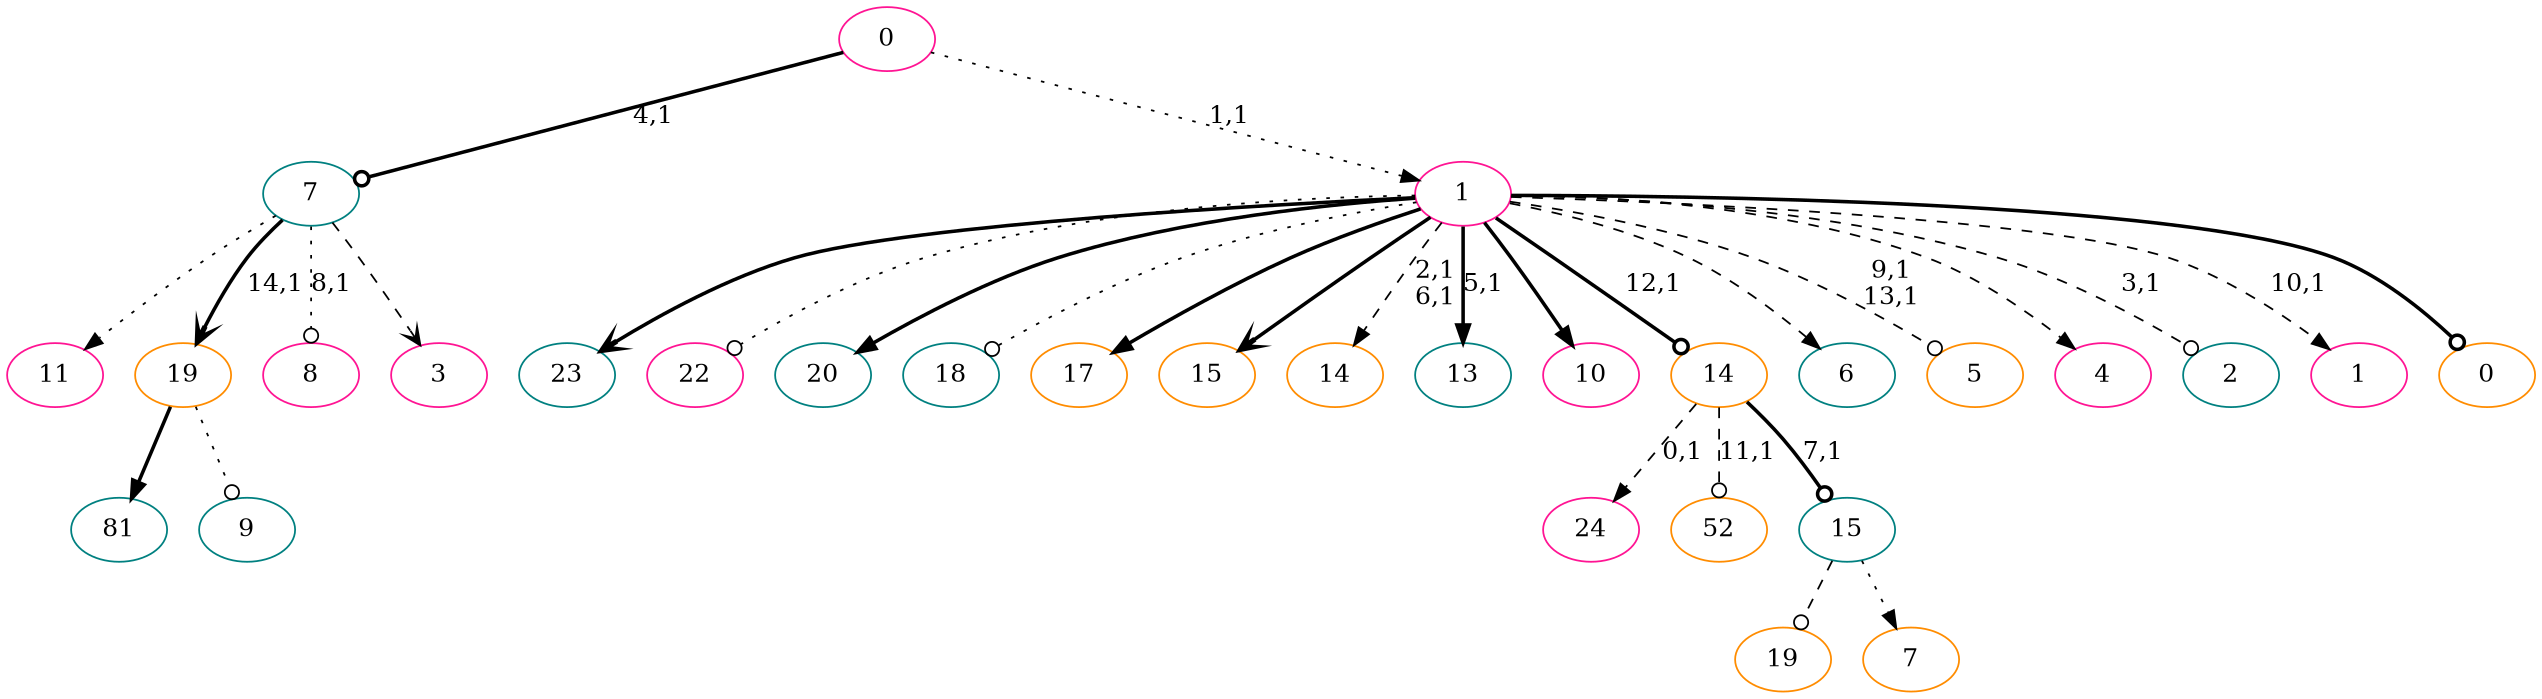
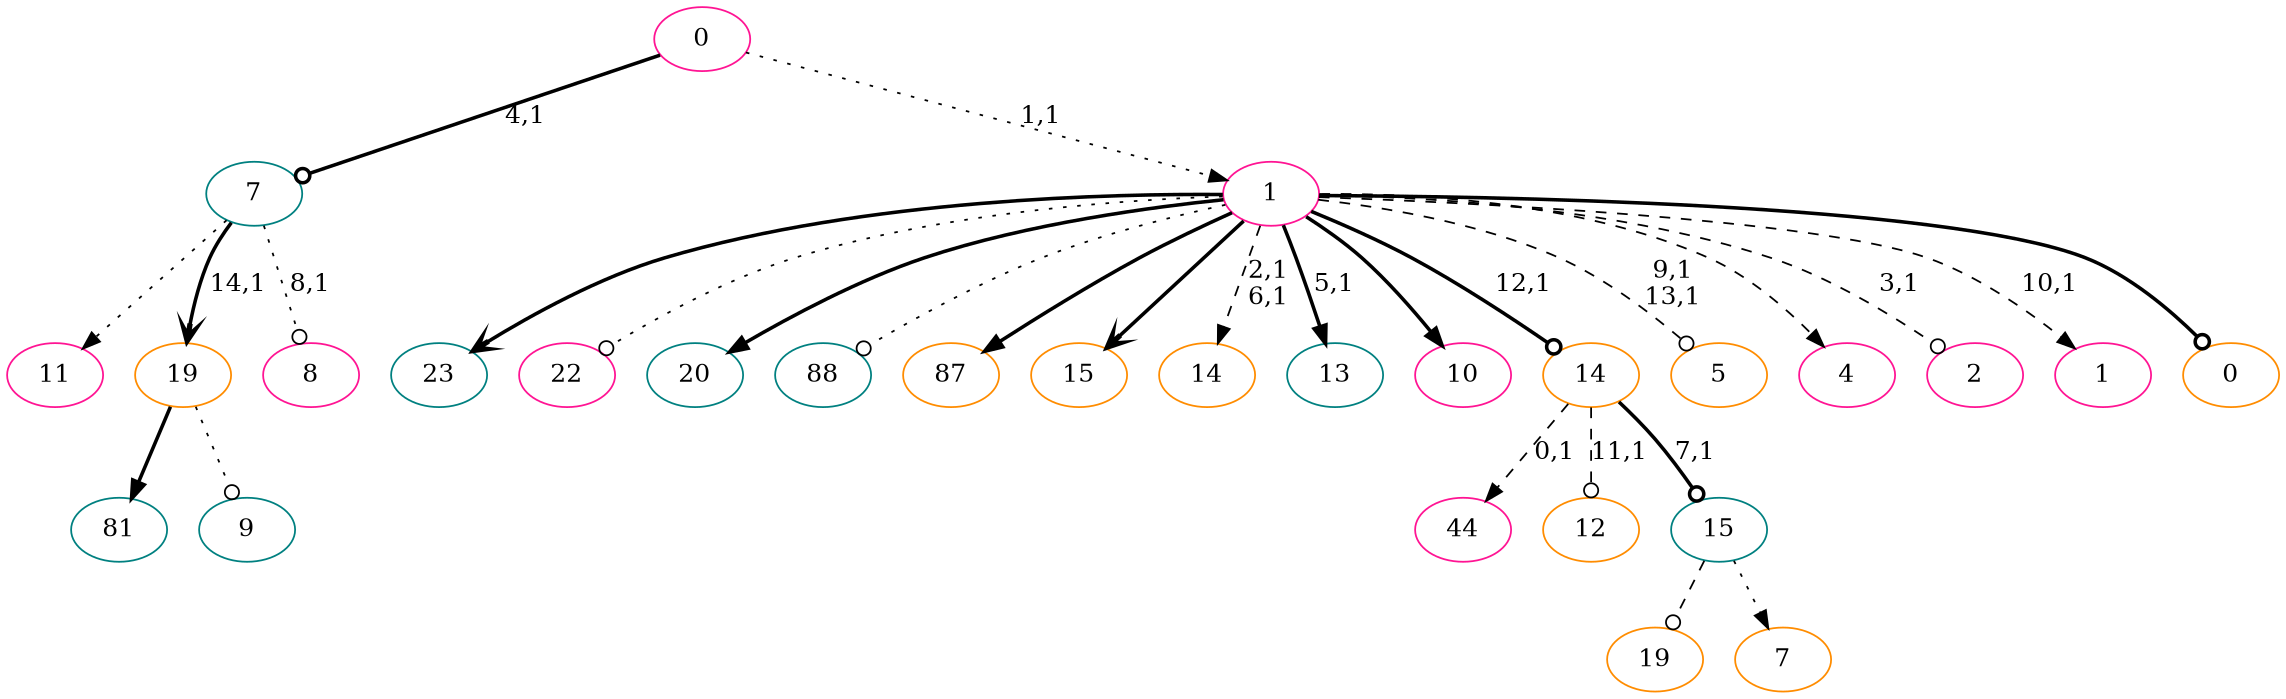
(439, 375) -> none
(951, 375) -> (823, 375)
(1079, 375) -> (951, 375)
(1847, 375) -> none
(2231, 375) -> (1975, 375)
(1591, 530) -> (1463, 530)
(1719, 530) -> (1591, 530)
